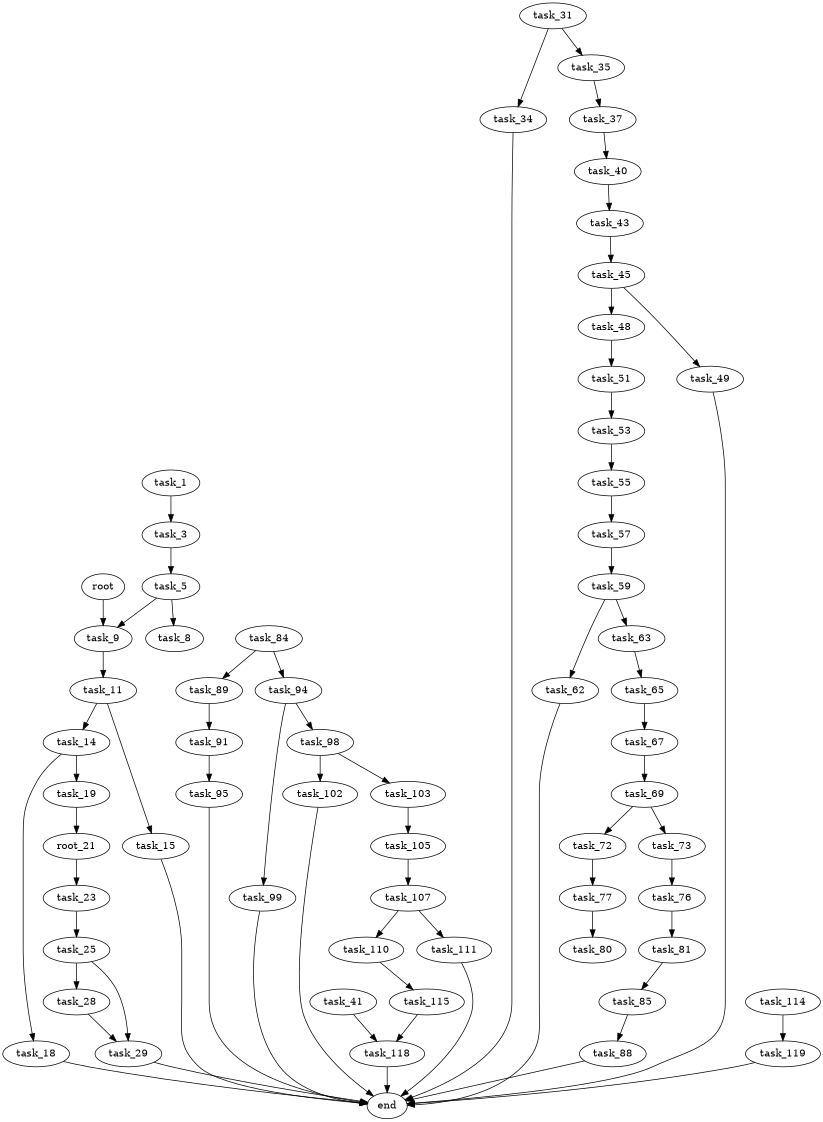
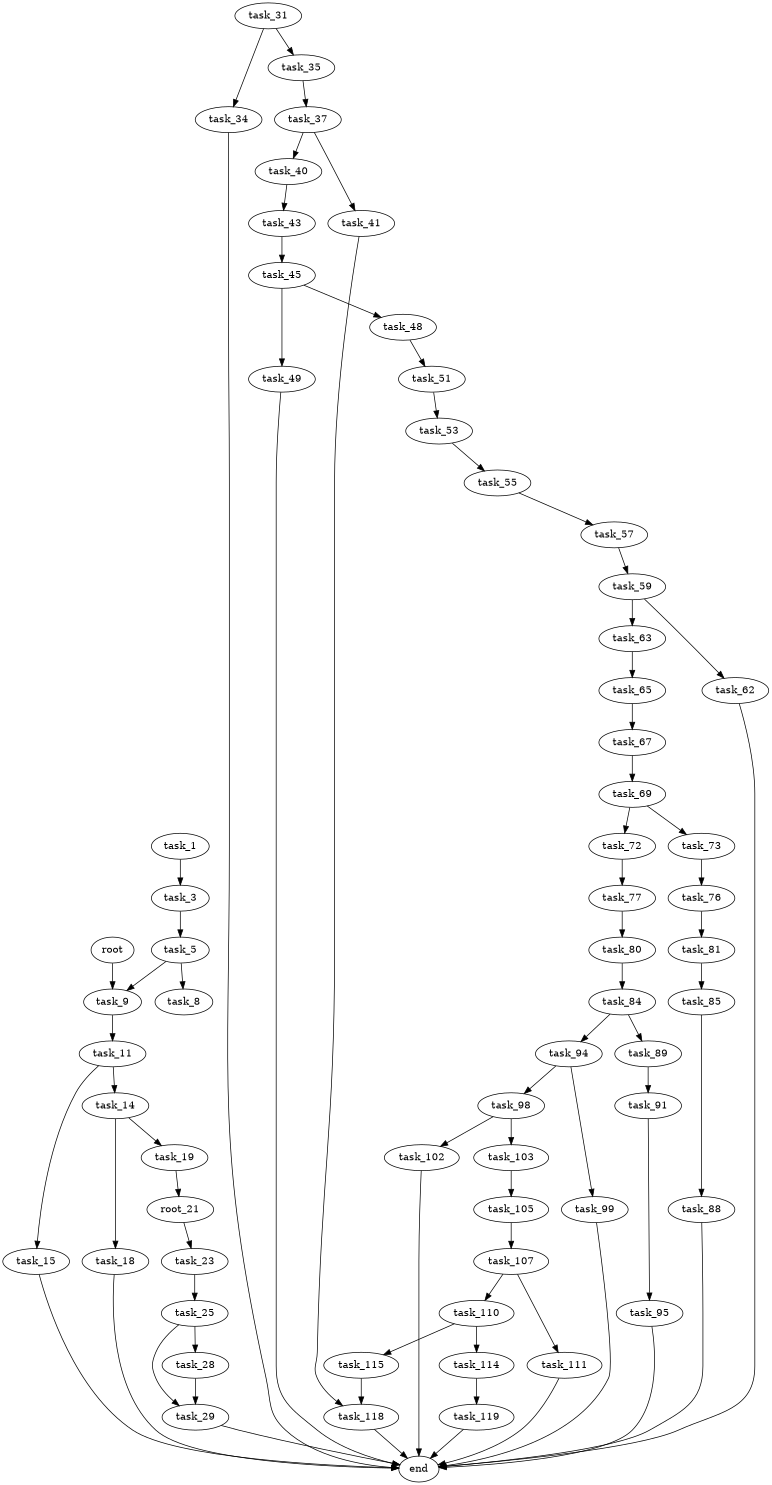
none -> (333, 168)
none -> (622, 972)
none -> (477, 1336)
